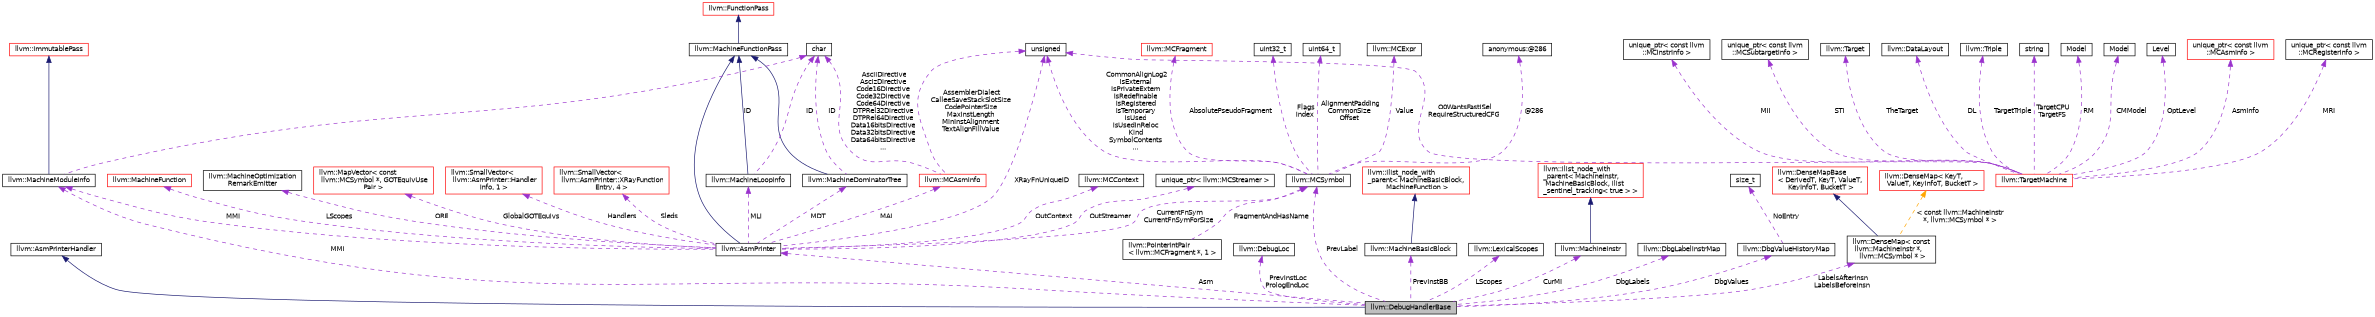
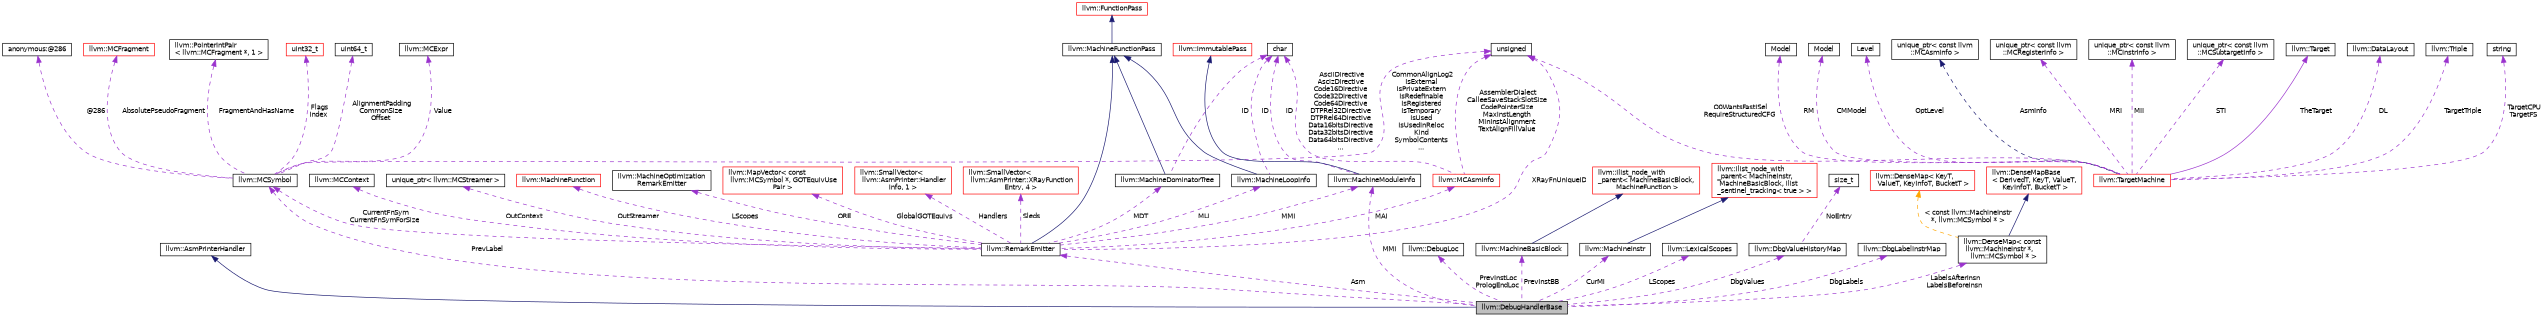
(1273, 50) -> (305, 50)
(2231, 50) -> (1935, 50)
(1898, 157) -> (2250, 134)
(2182, 160) -> (2013, 149)
(1241, 205) -> (209, 128)
(748, 250) -> (1021, 250)
